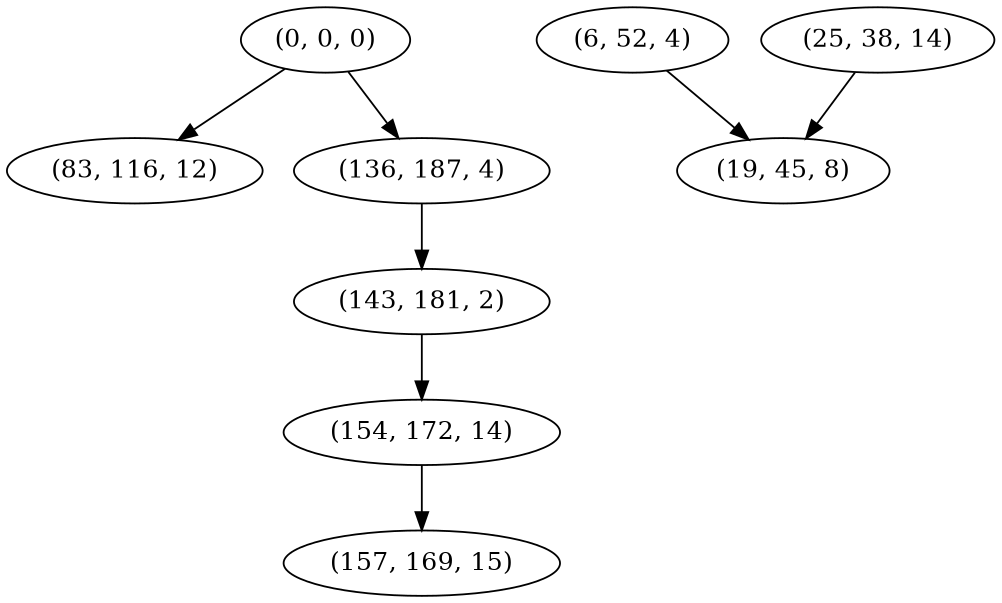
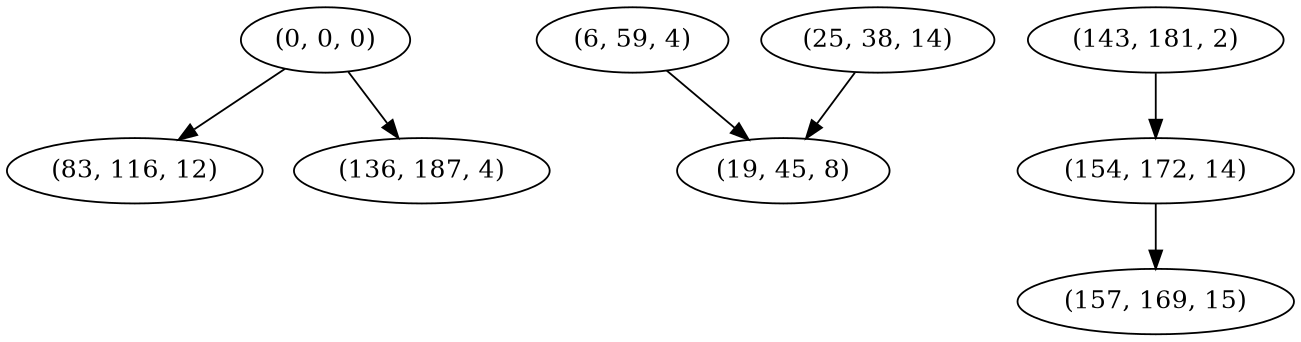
(633, 40) -> (633, 40)
(422, 227) -> none
